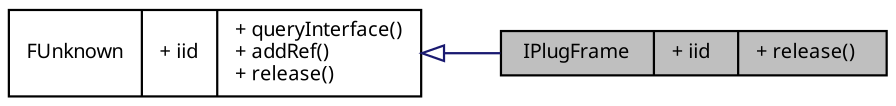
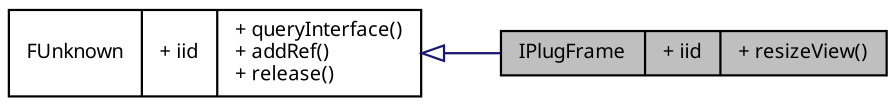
(807, 52) -> (804, 52)
